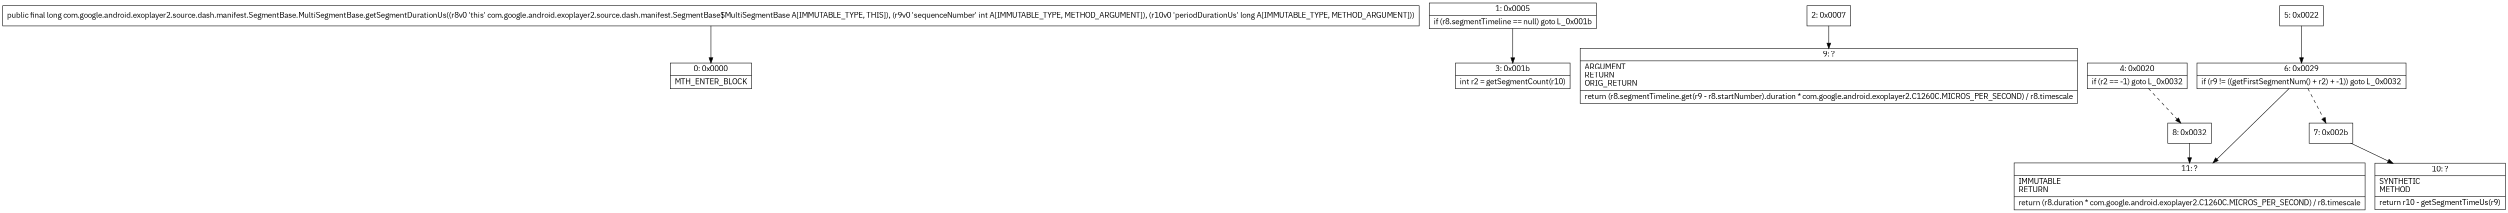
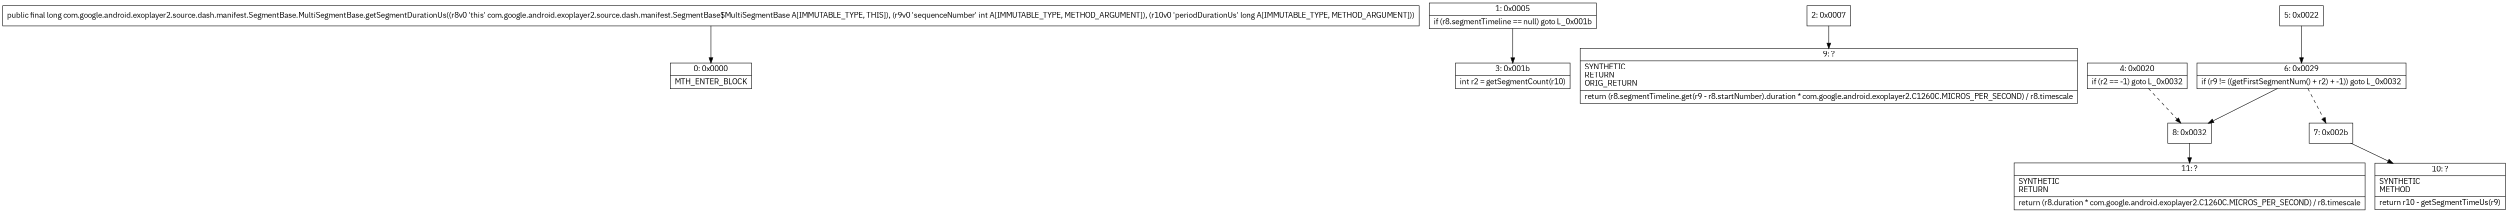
(1605, 67) -> (1605, 67)
(2253, 124) -> (2245, 105)
(2040, 182) -> (2039, 182)
